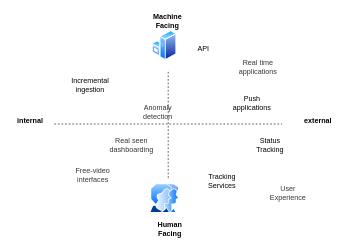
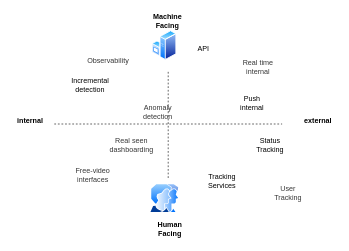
none -> (108, 61)
(258, 67) -> (258, 67)
(90, 85) -> (90, 85)
(252, 103) -> (252, 103)
(288, 193) -> (288, 193)
